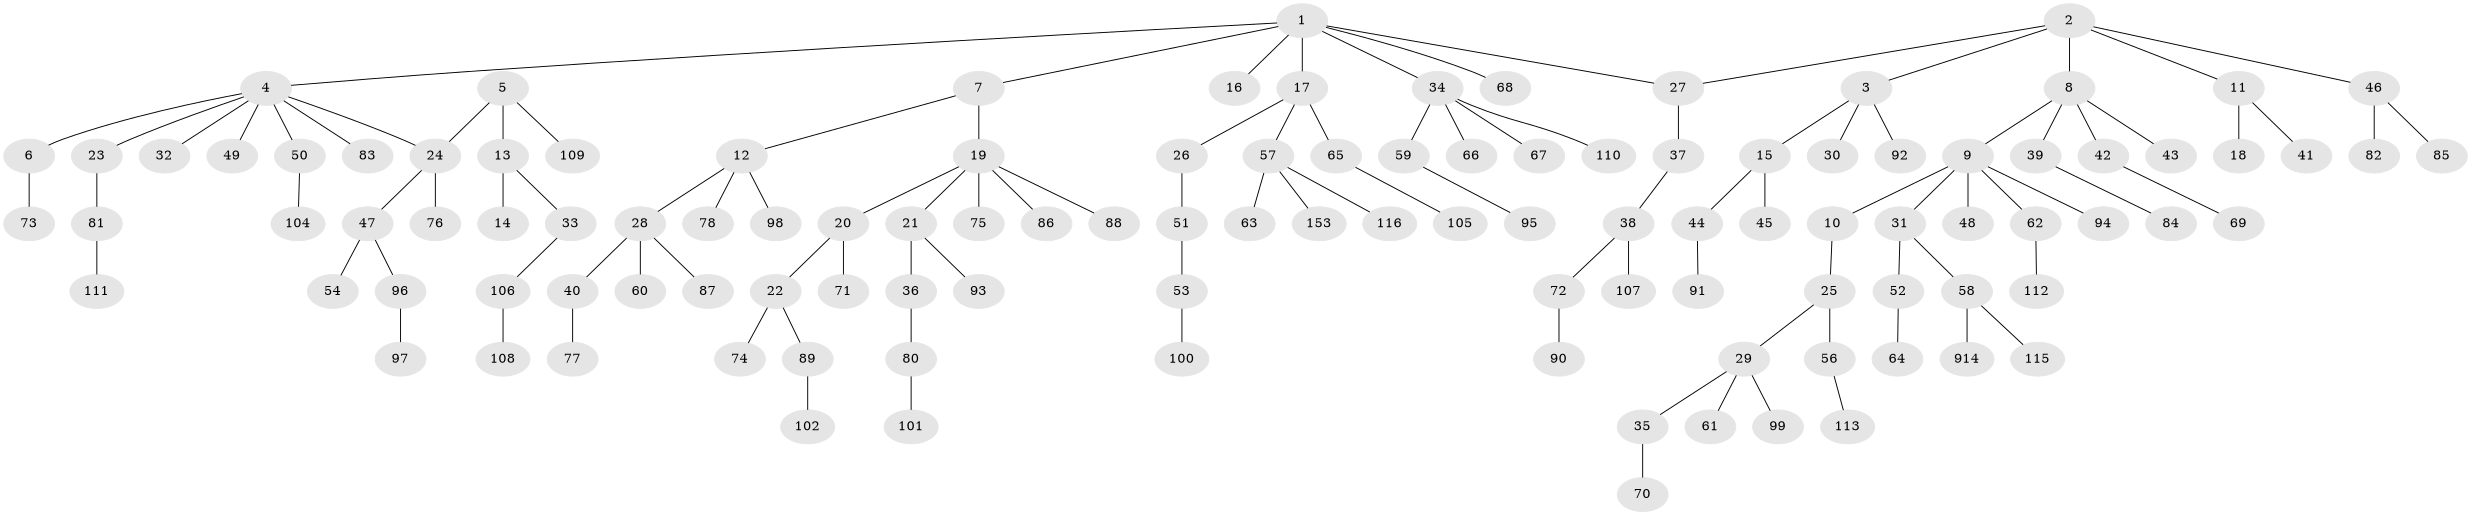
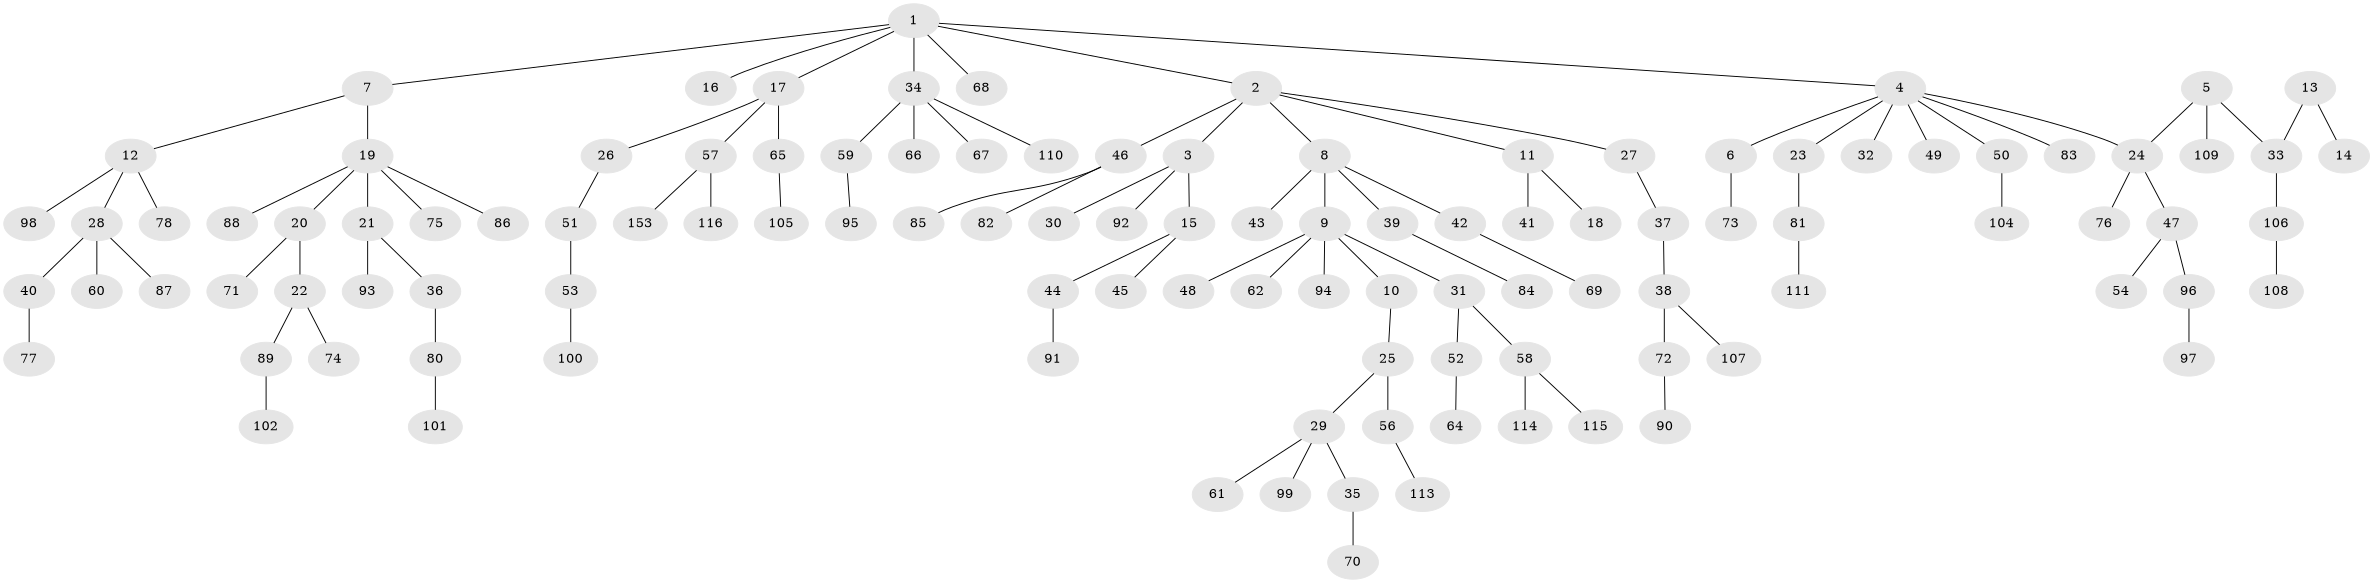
(1490, 55) -> (1085, 55)
(503, 122) -> (2242, 122)
(1250, 224) -> none
(2037, 291) -> none
(1967, 359) -> (1525, 427)
